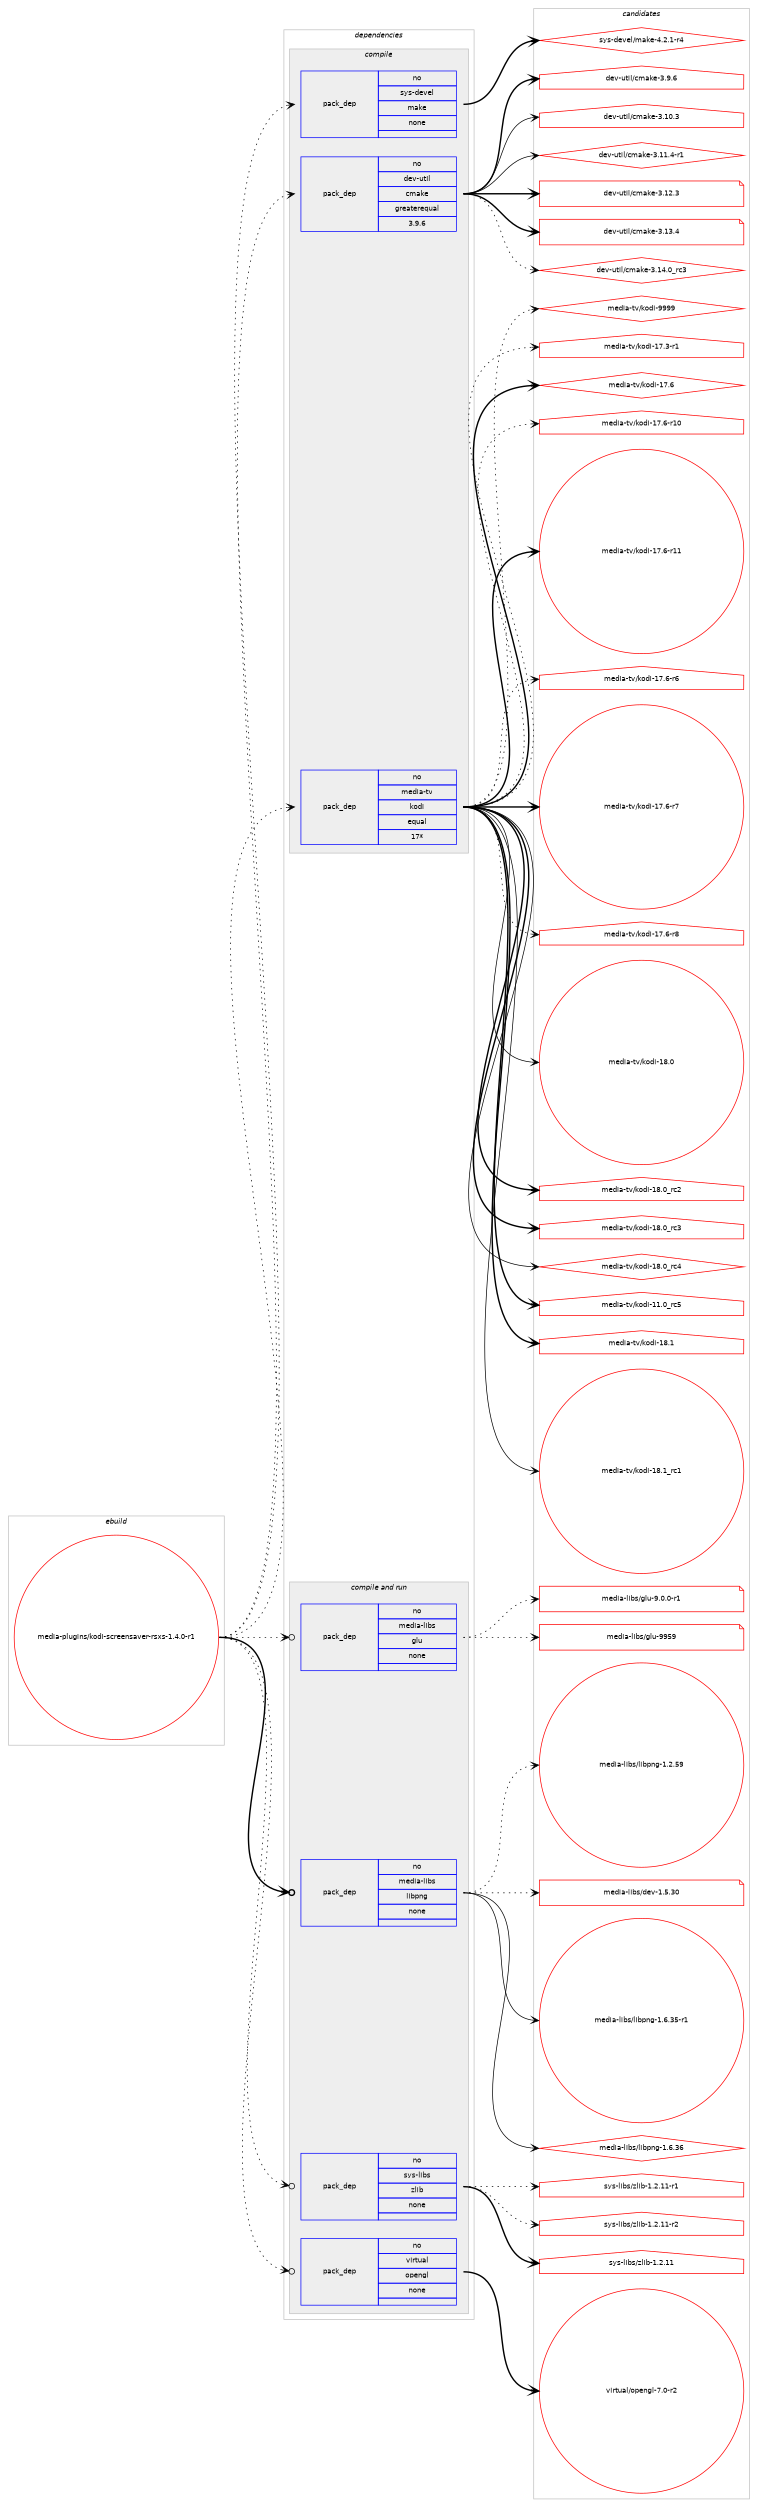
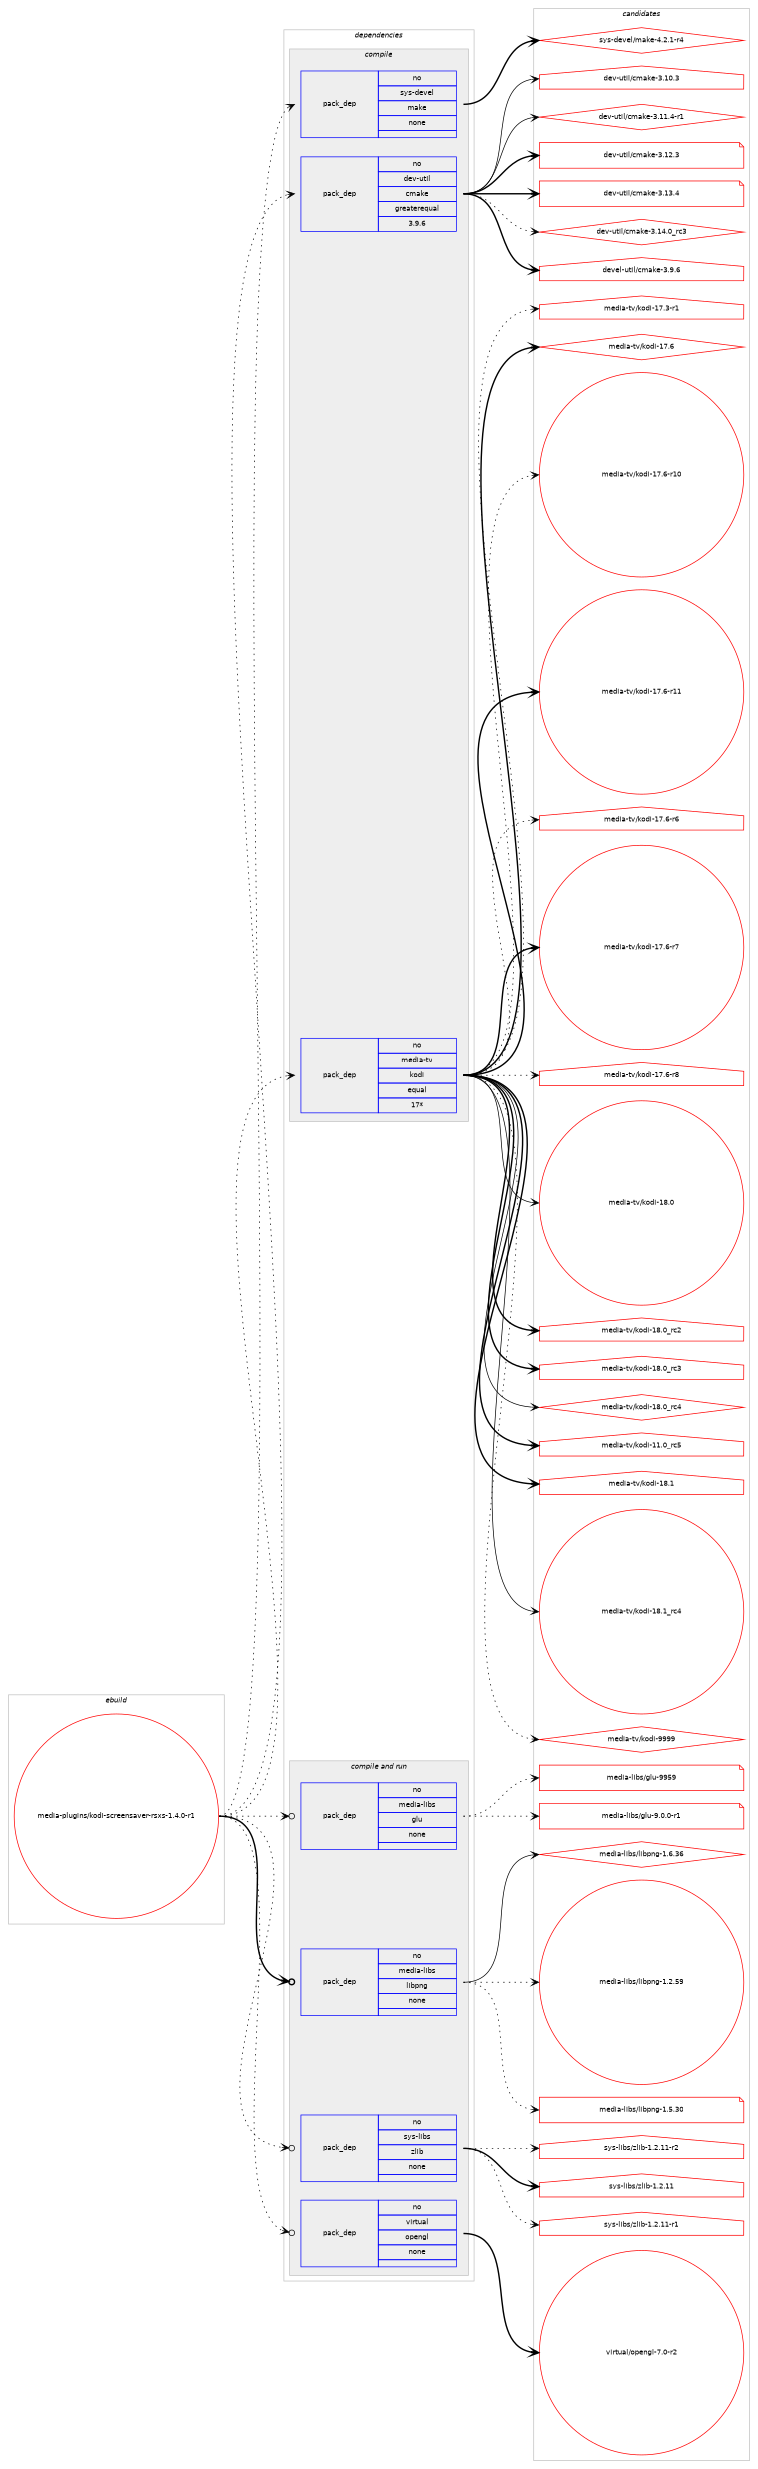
(642, 79) -> (642, 270)
(642, 424) -> (642, 475)
(642, 1471) -> (642, 1612)
(642, 1893) -> (642, 2110)
(642, 2021) -> none
